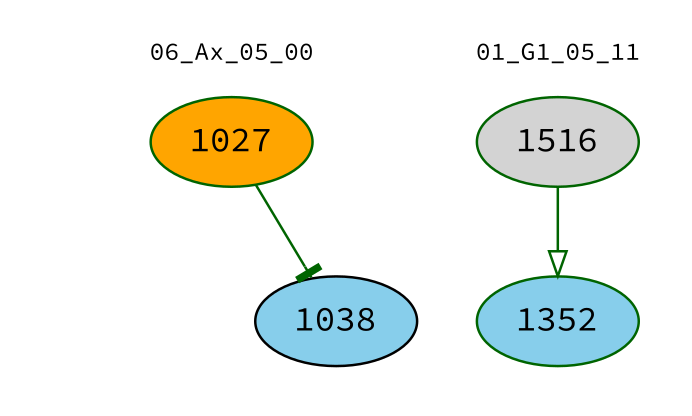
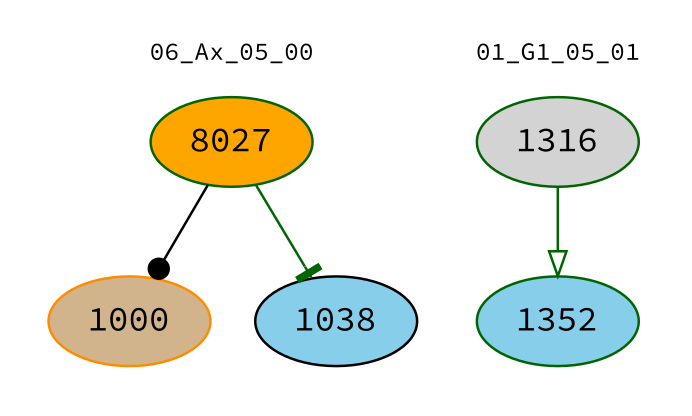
(559, 54) -> (559, 54)
(232, 142) -> (232, 142)
(558, 142) -> (558, 142)
none -> (129, 321)
